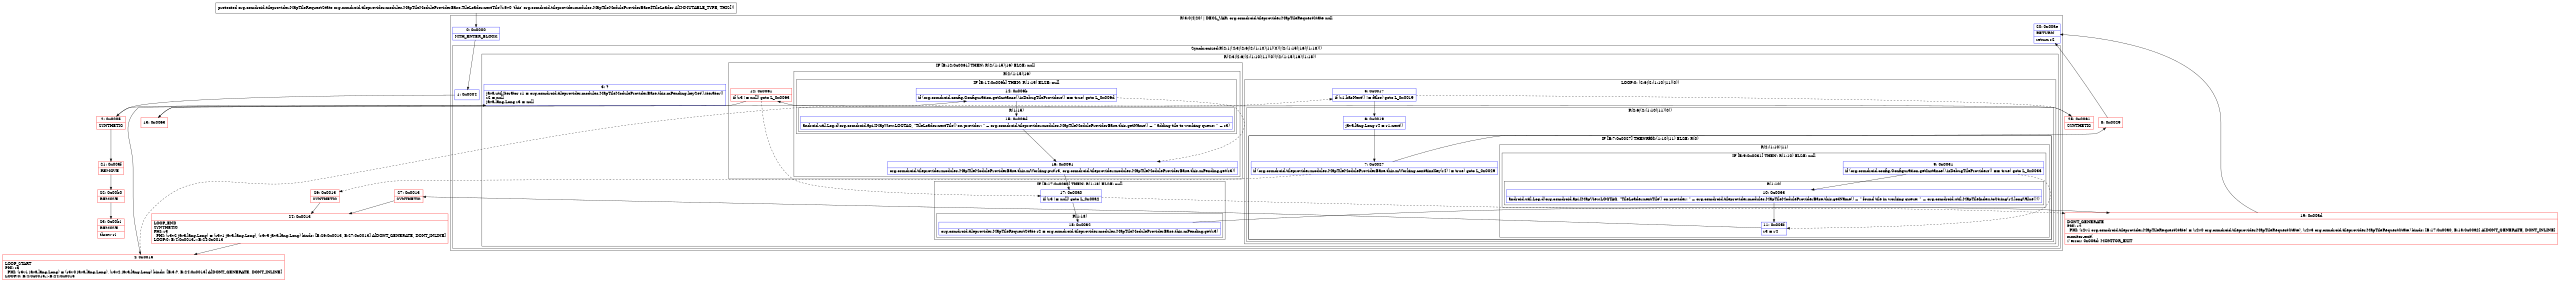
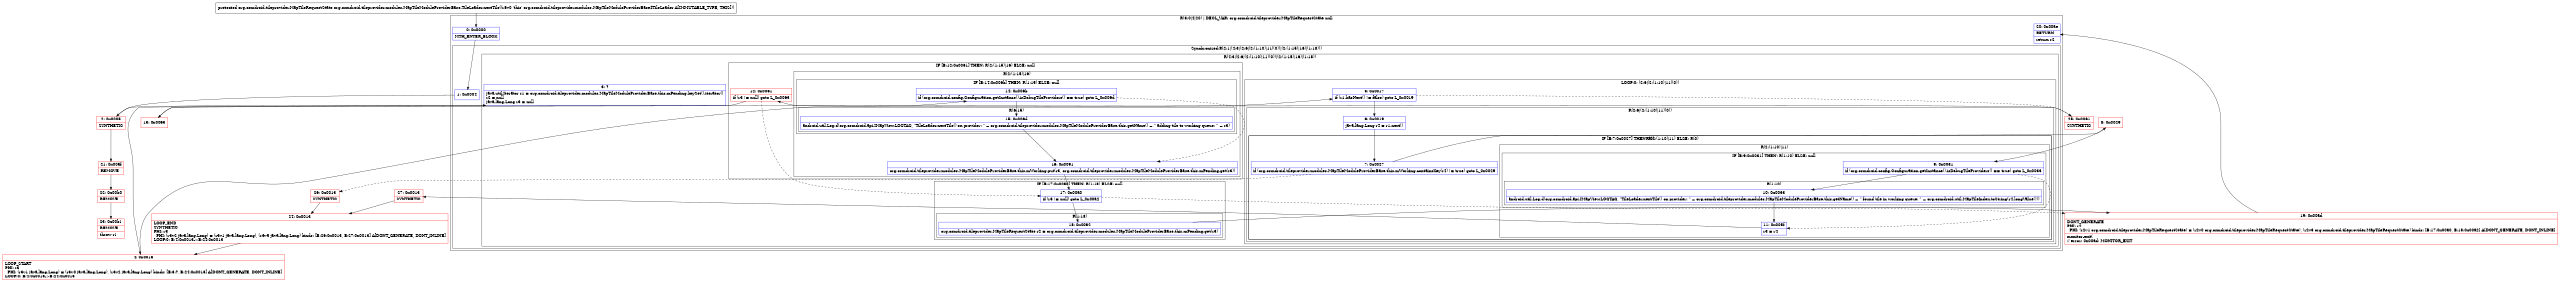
(2083, 81) -> (2047, 151)
(1016, 111) -> (1016, 111)
(710, 115) -> (710, 115)
